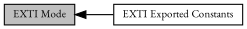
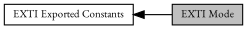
(100, 15) -> (158, 15)
